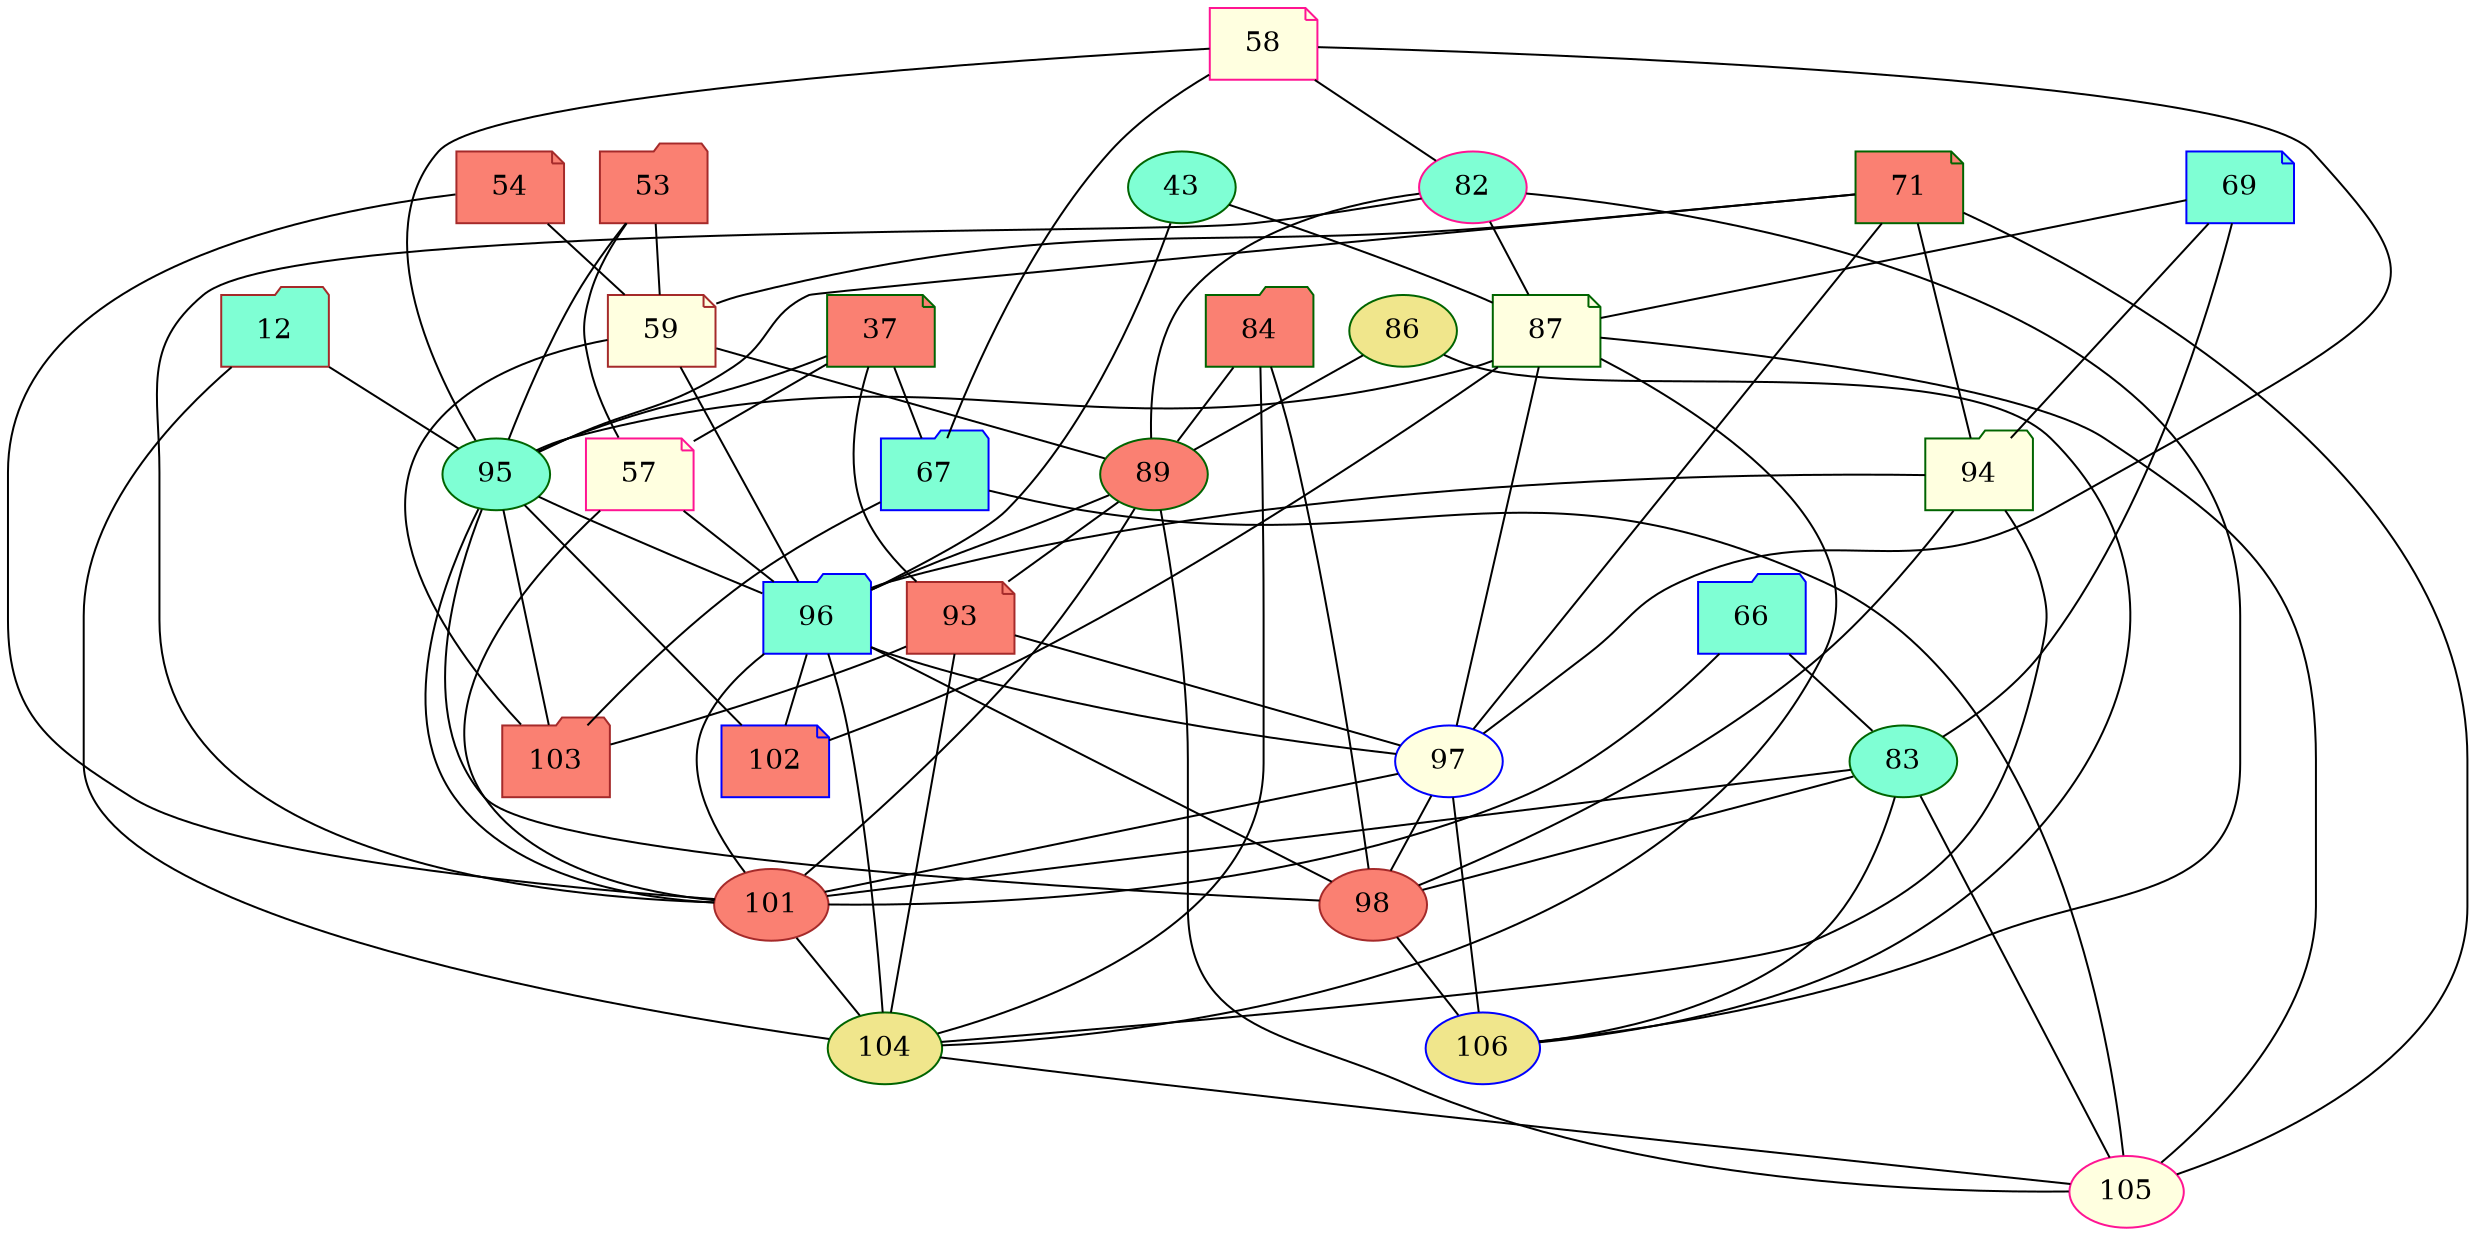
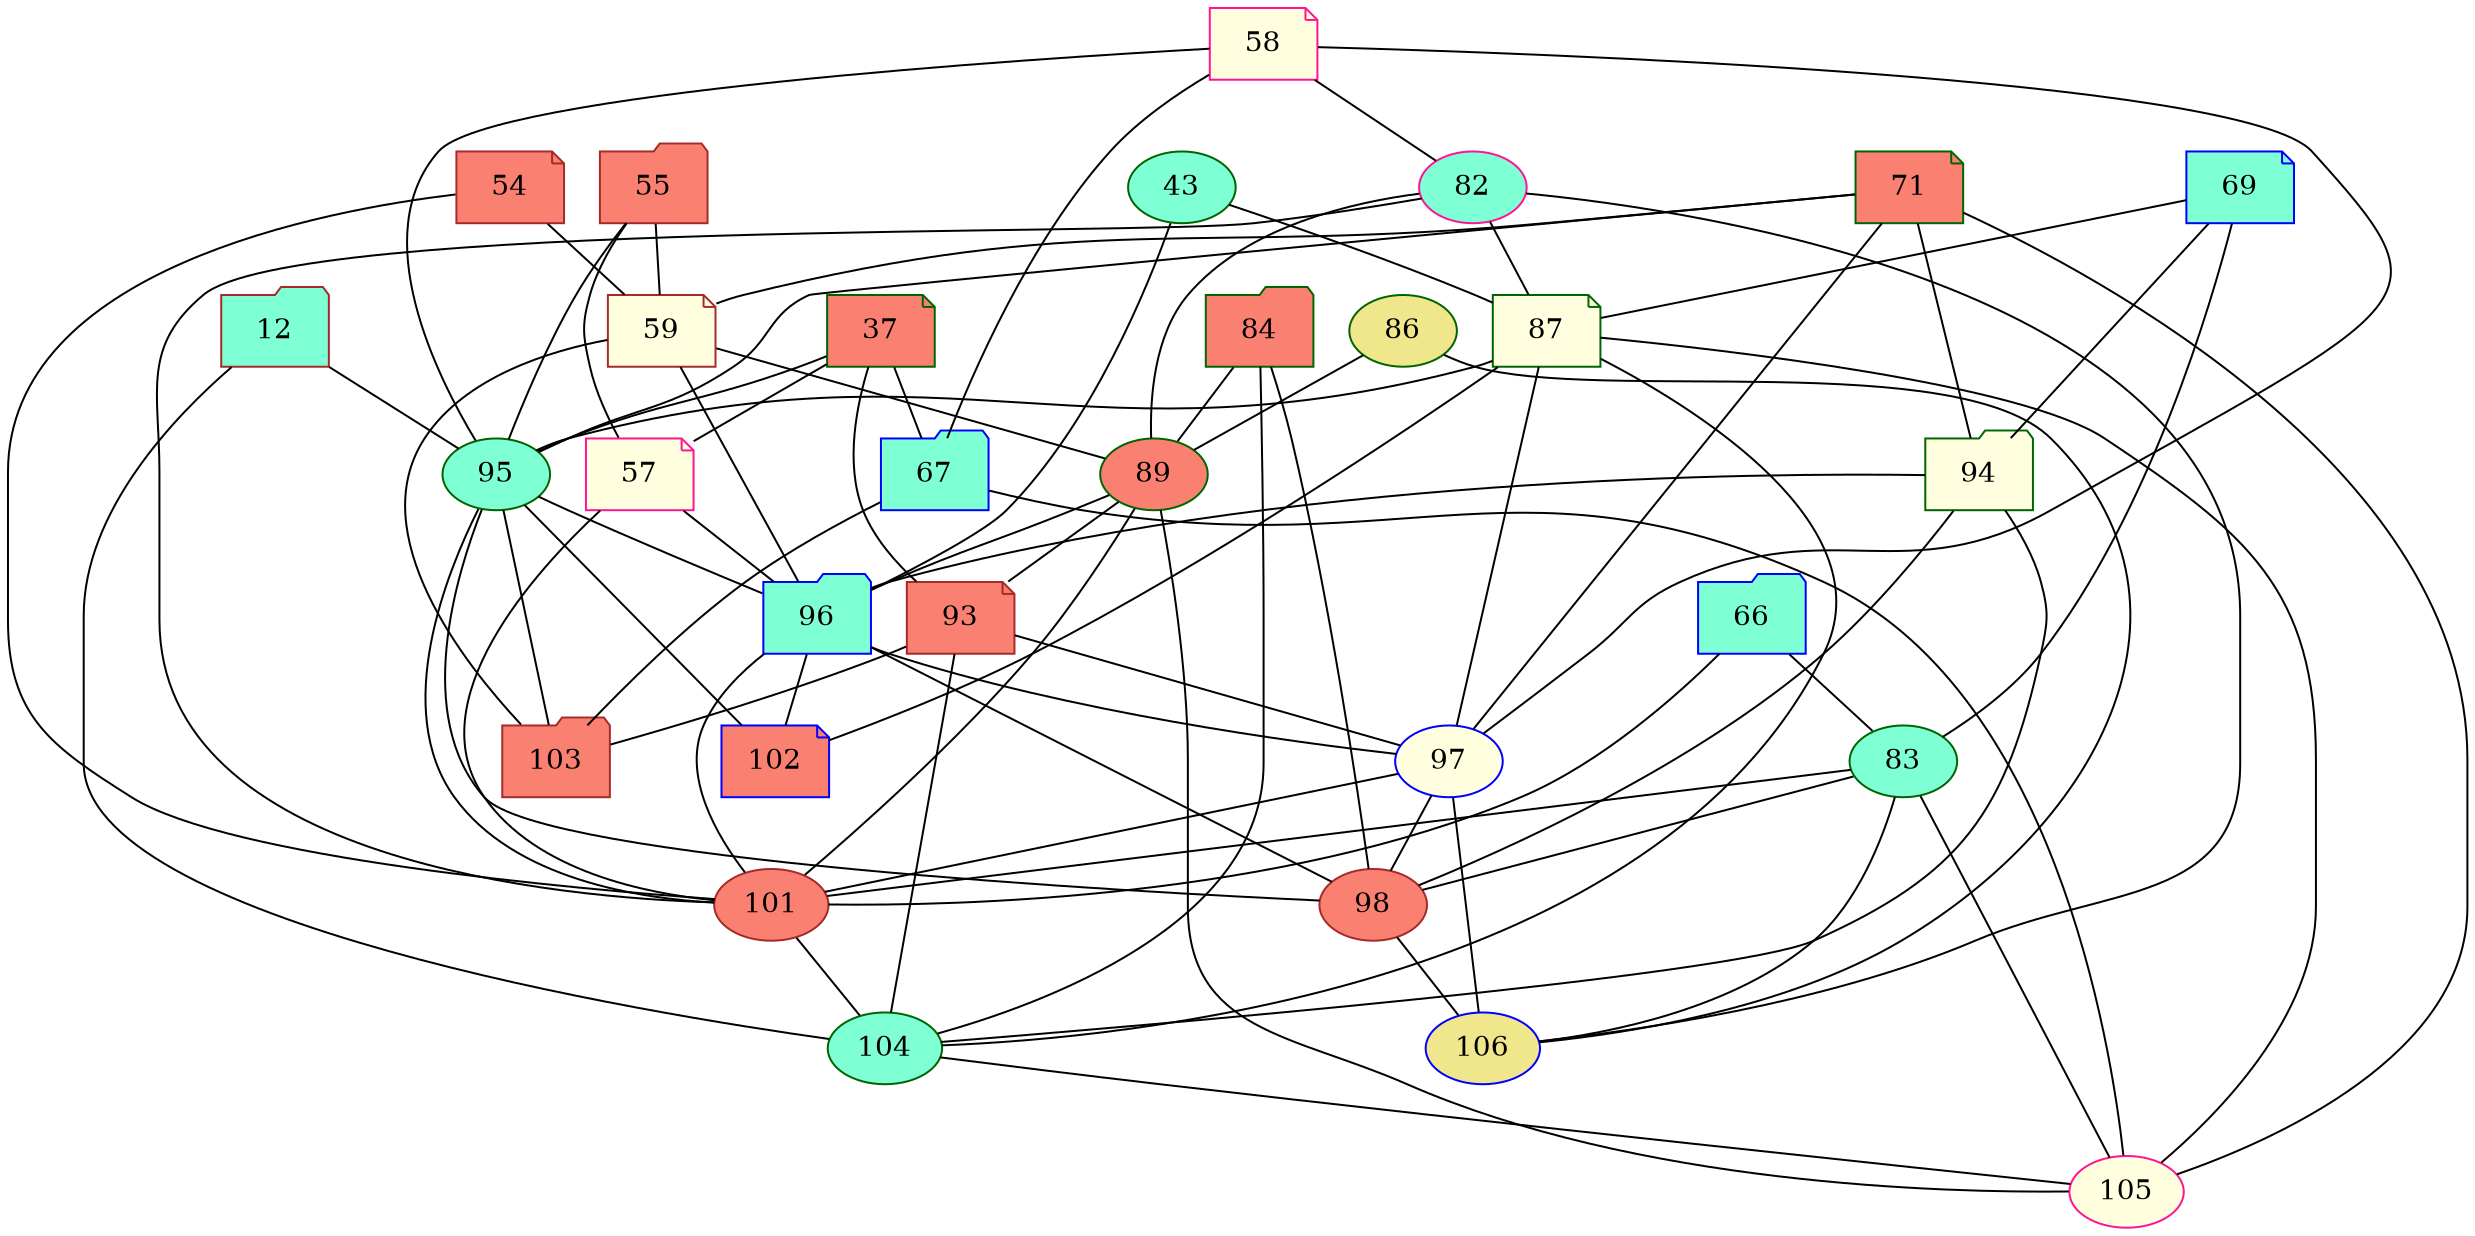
(654, 187) -> (654, 187)
(865, 841) -> none
(885, 1048) -> (885, 1048)
